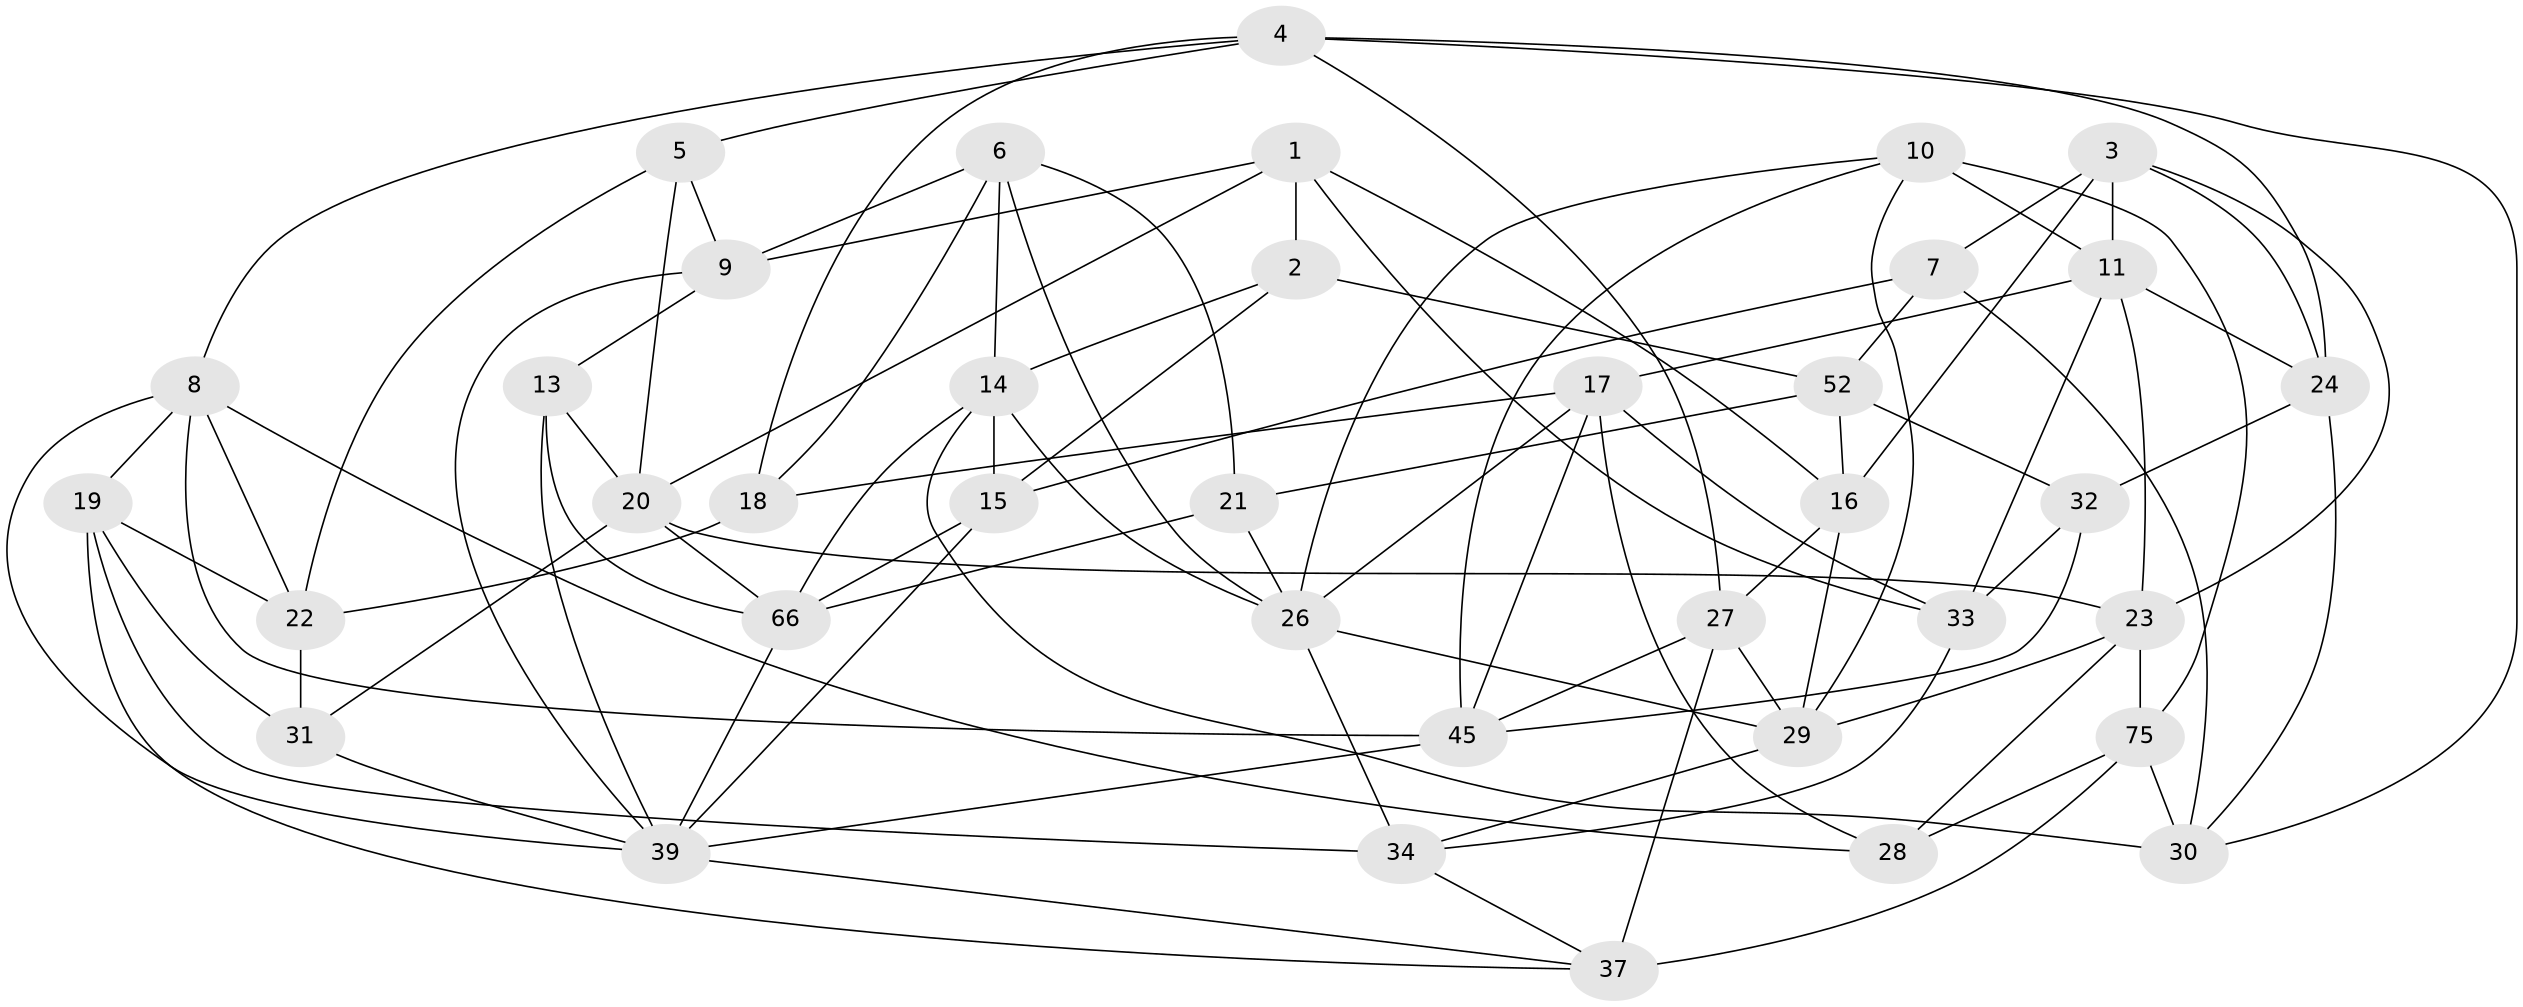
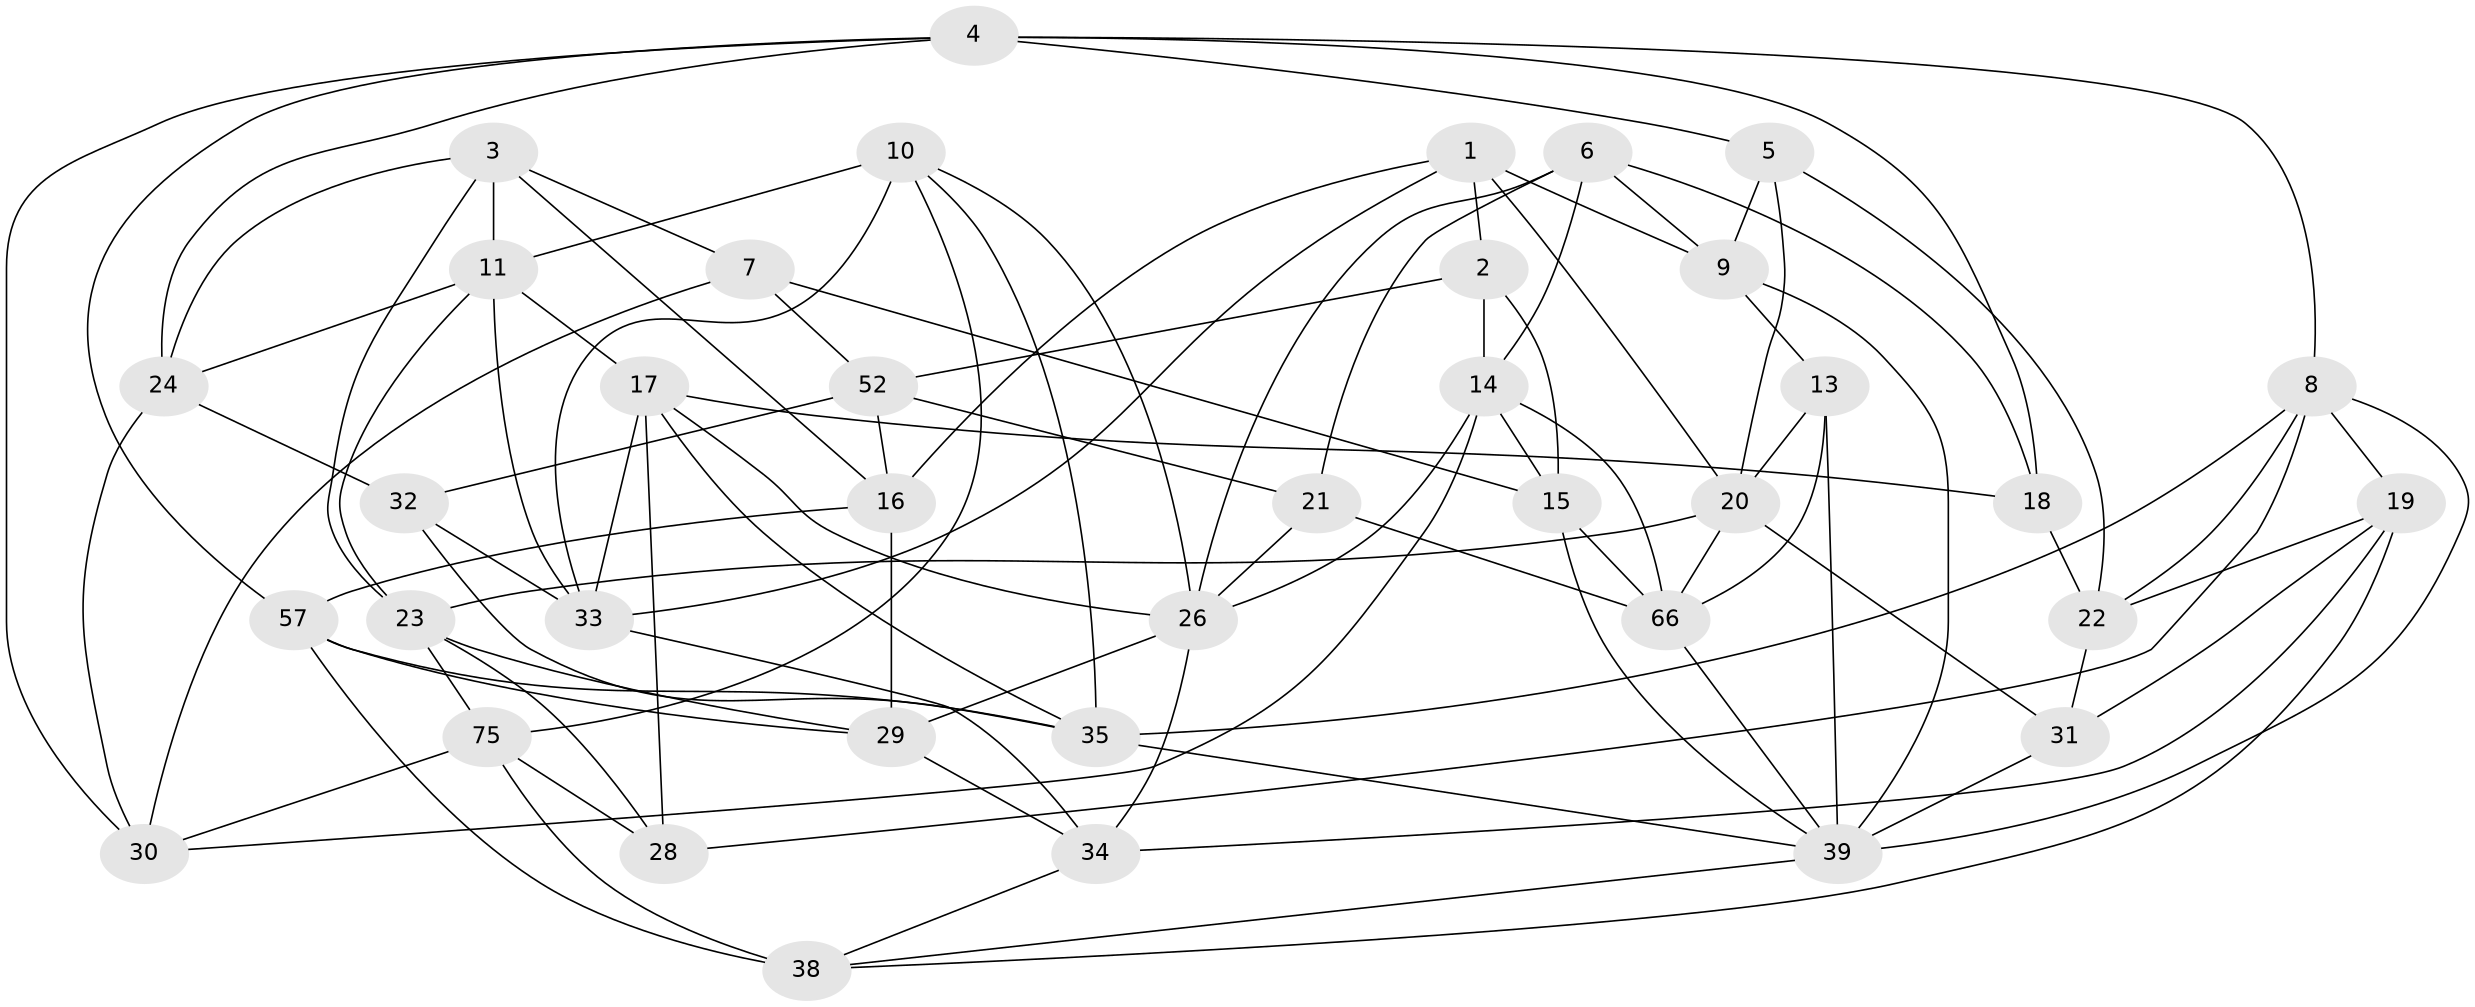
(1913, 450) -> (645, 321)
(1721, 620) -> (294, 620)
(1463, 737) -> (1096, 737)
(1614, 971) -> (807, 971)
